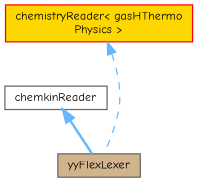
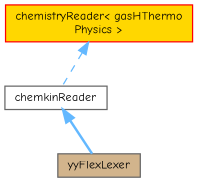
(119, 104) -> (72, 69)
